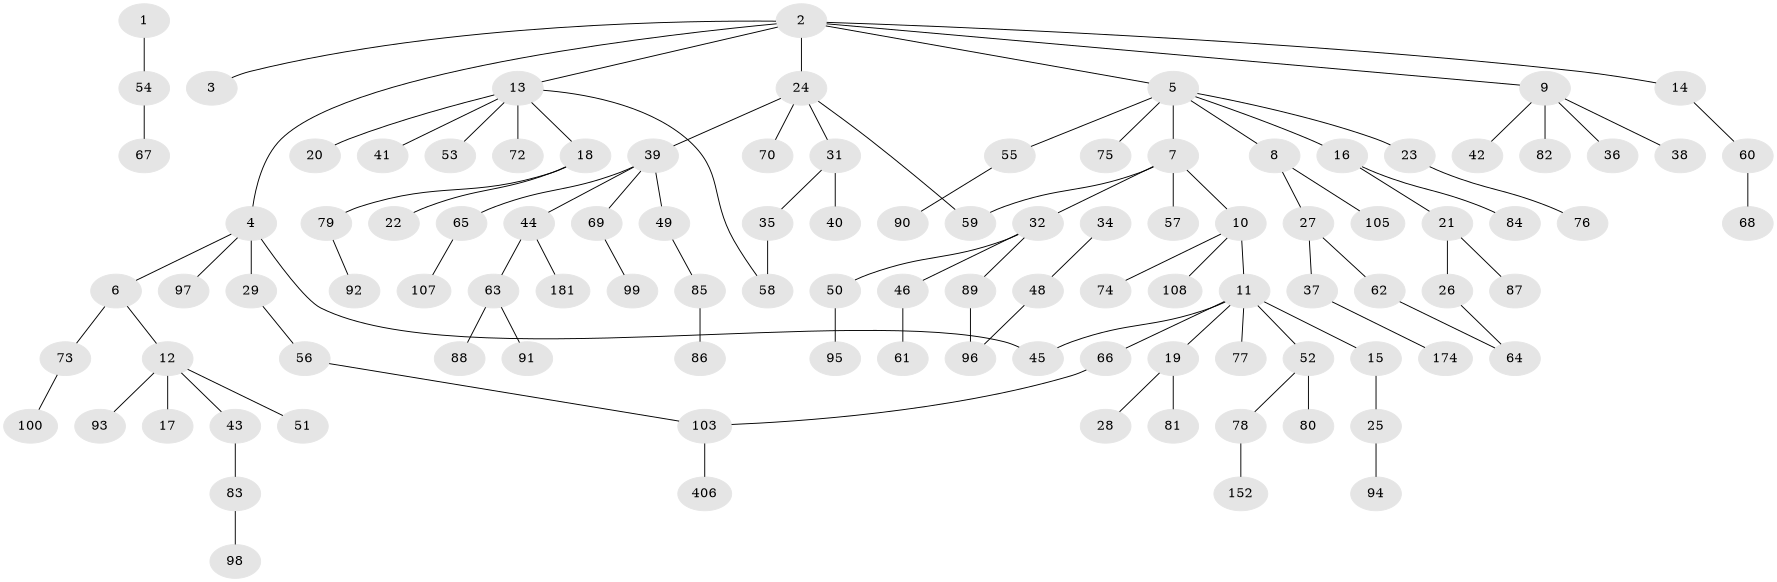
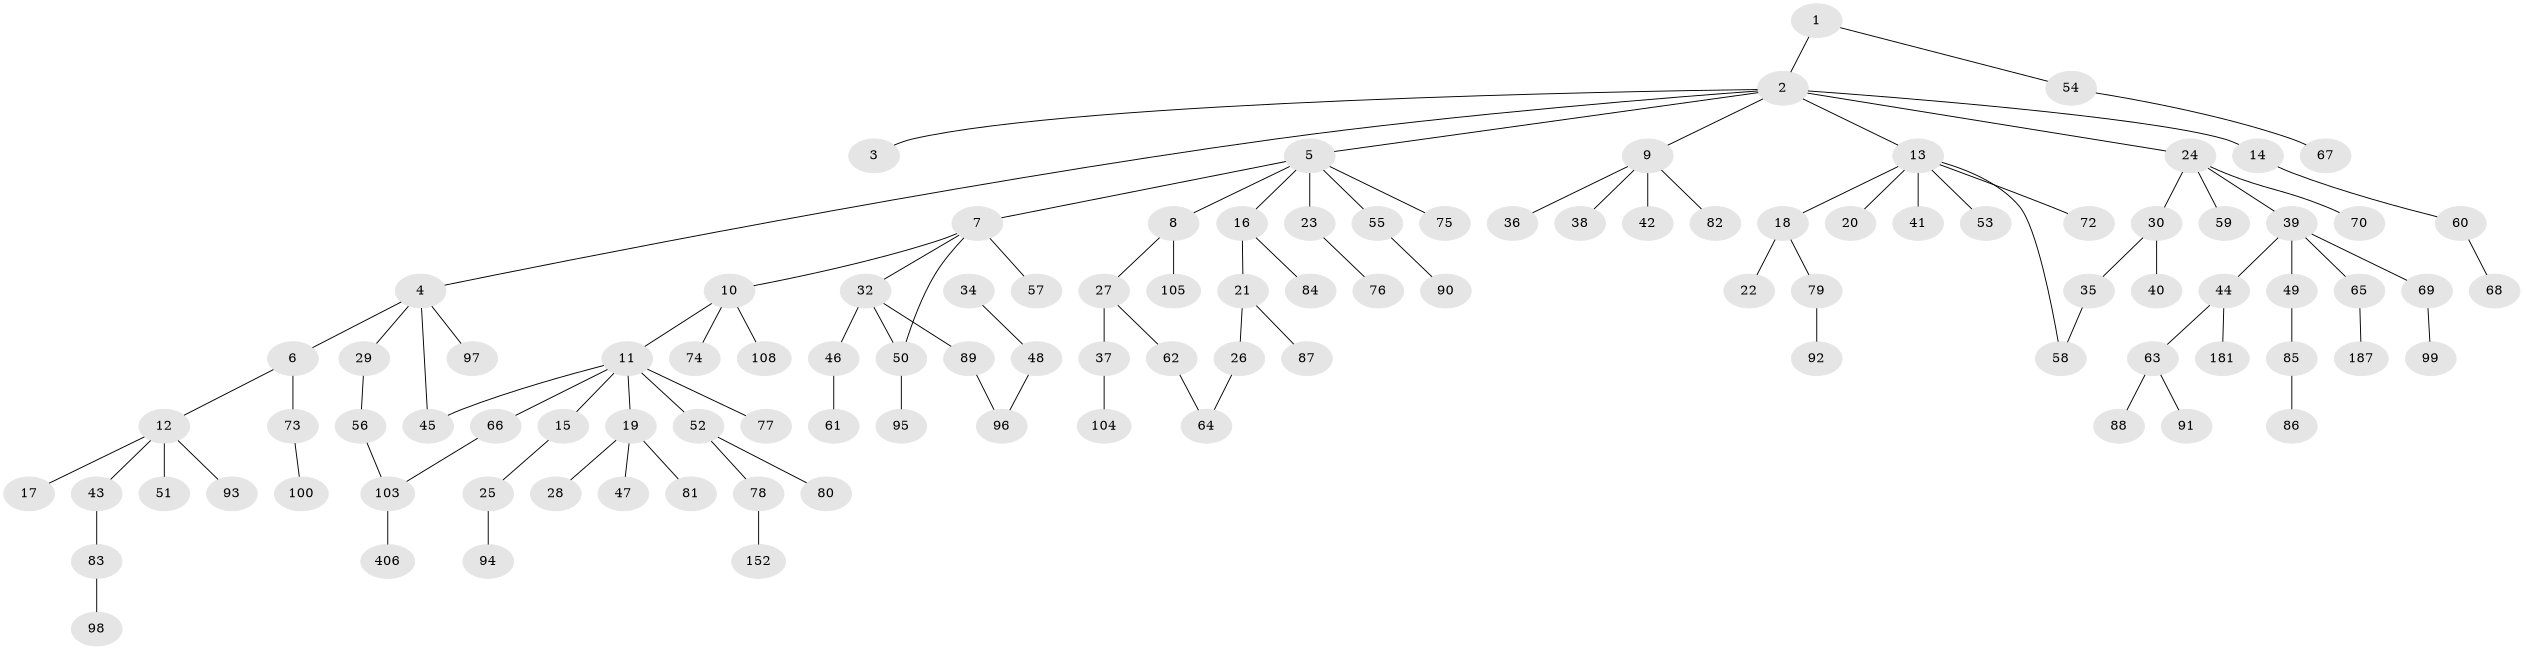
none -> (1800, 54)
(835, 156) -> (2157, 223)
(1072, 190) -> (928, 286)
(424, 291) -> (2361, 359)
(1446, 359) -> (1104, 426)
none -> (623, 494)
